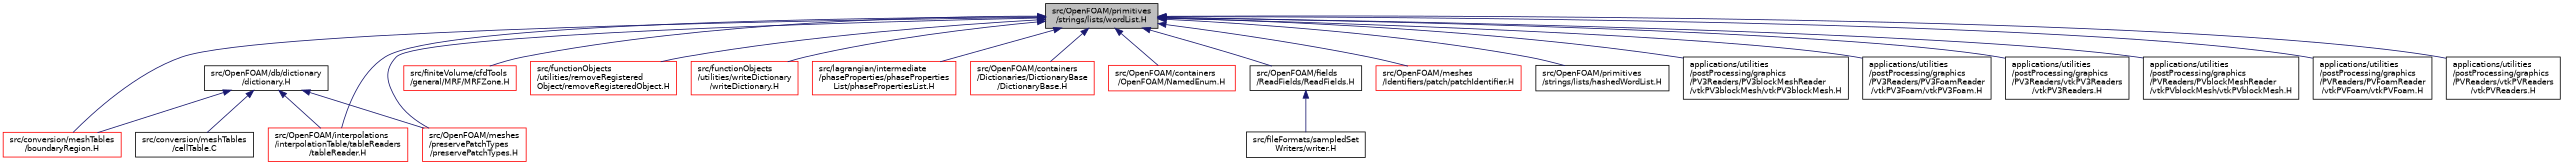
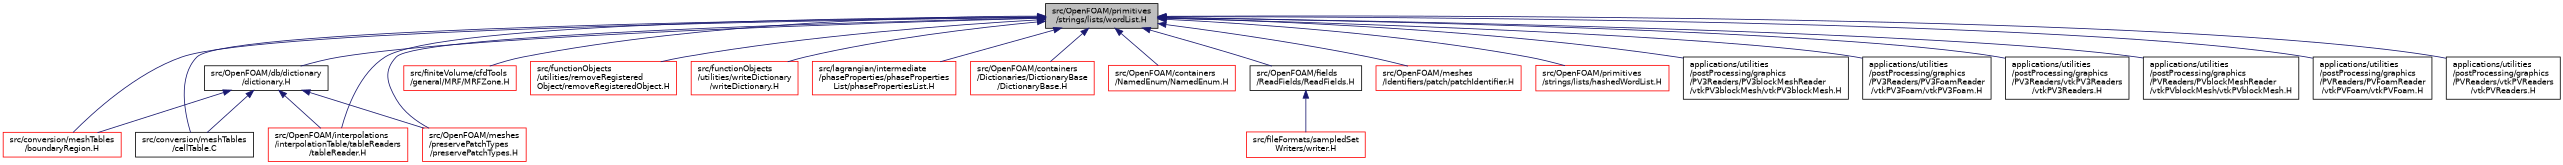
none -> (576, 26)
none -> (668, 32)
(1172, 78) -> (1172, 78)
(1602, 78) -> (1602, 78)
(1306, 145) -> (1306, 145)
